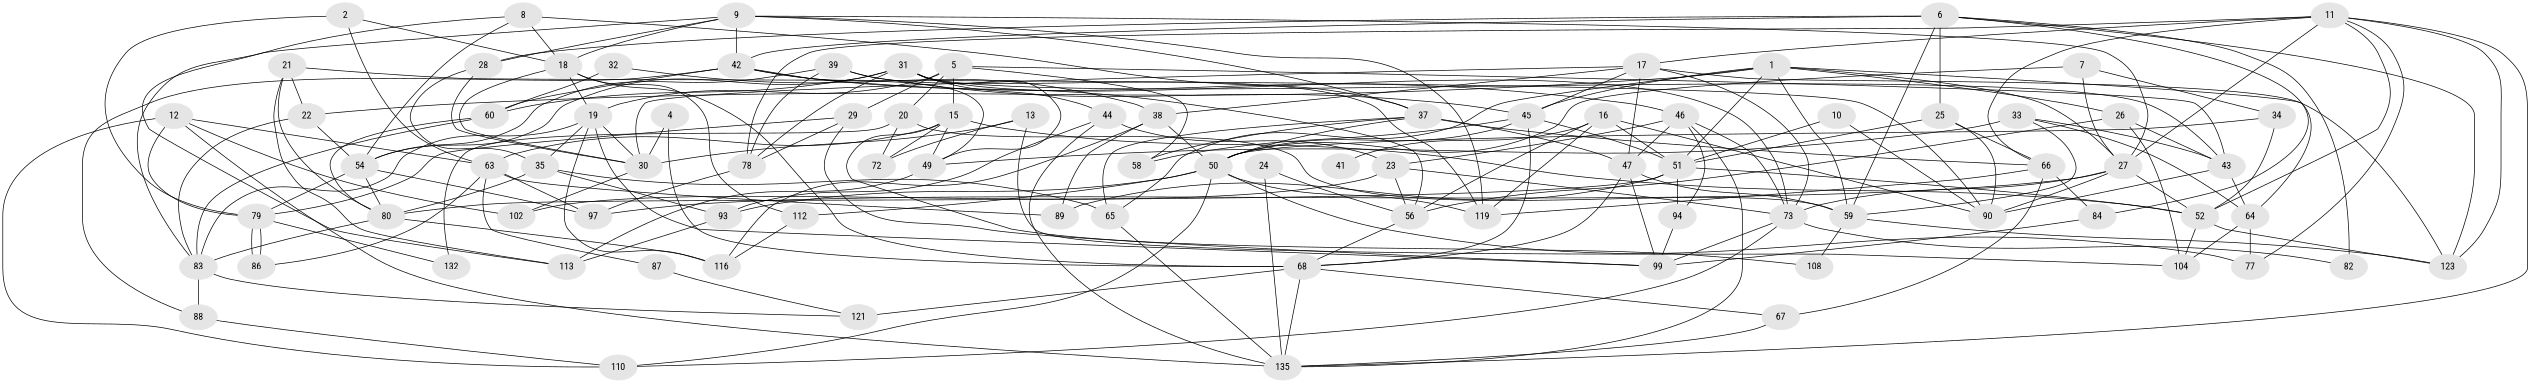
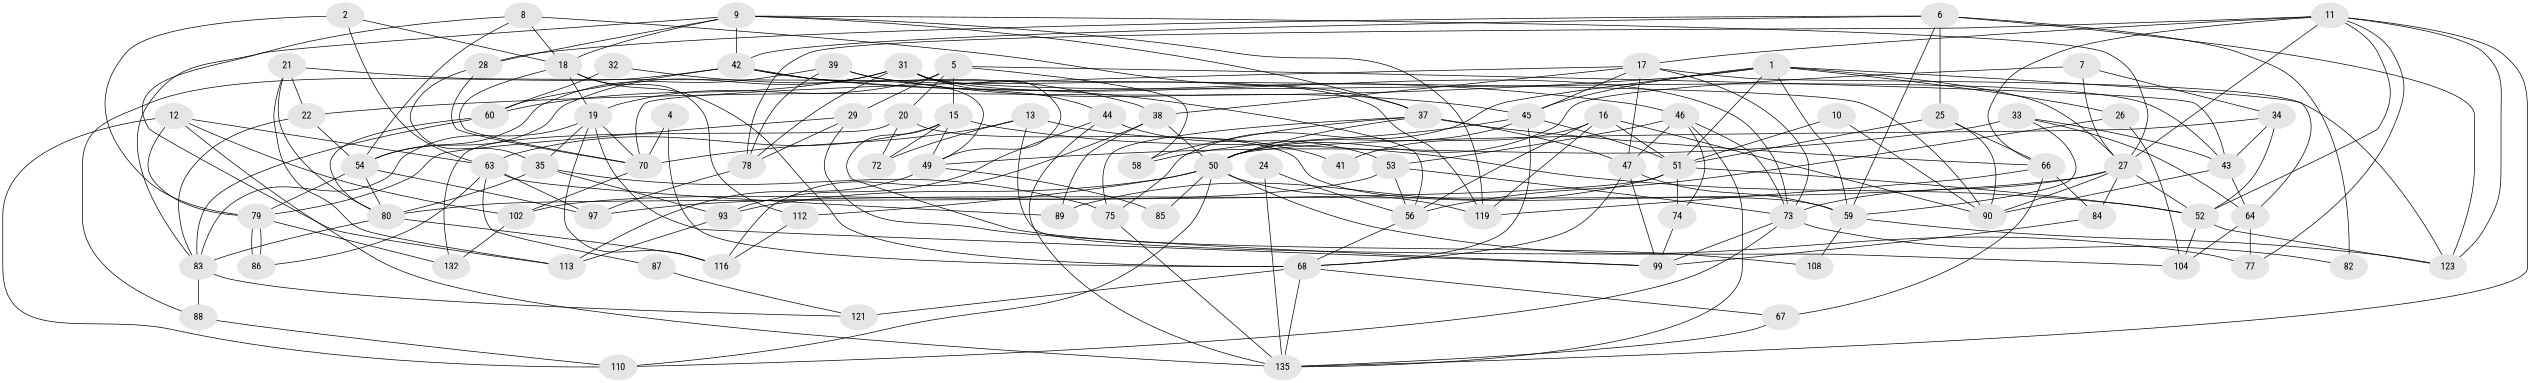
(2240, 67) -> (2108, 196)
none -> (1187, 138)
(2173, 141) -> (2252, 141)
(643, 166) -> (643, 166)
(1391, 166) -> (1391, 166)
(1110, 217) -> (1110, 217)
none -> (1160, 217)
(1677, 217) -> (1677, 217)
none -> (484, 242)
